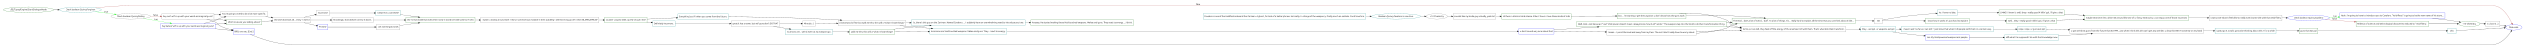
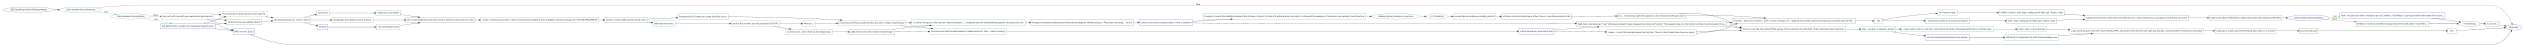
none -> (1166, 23)
